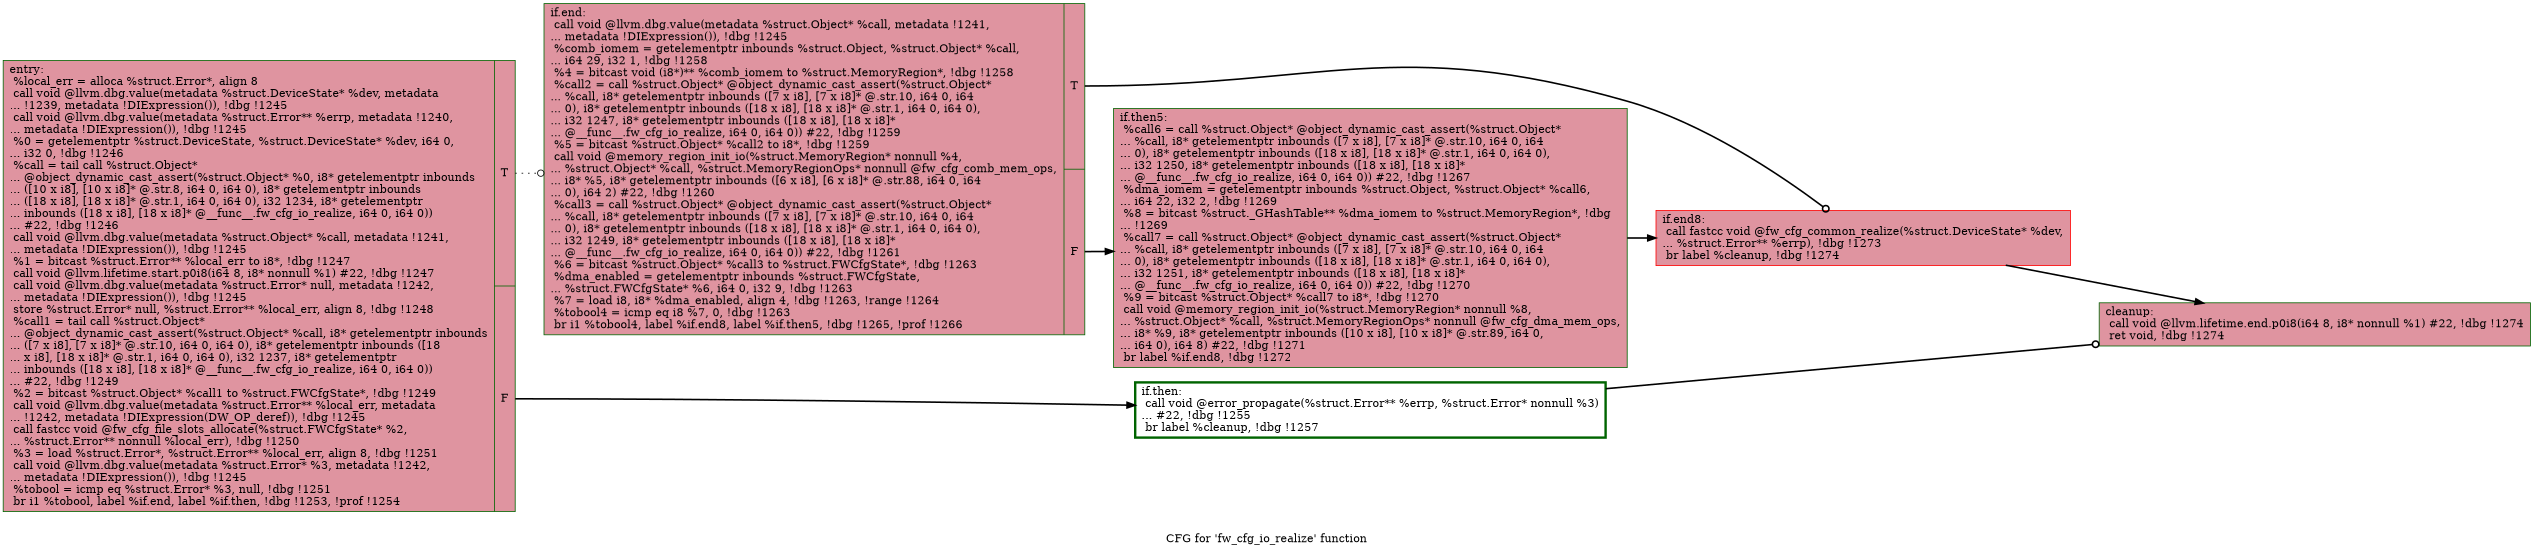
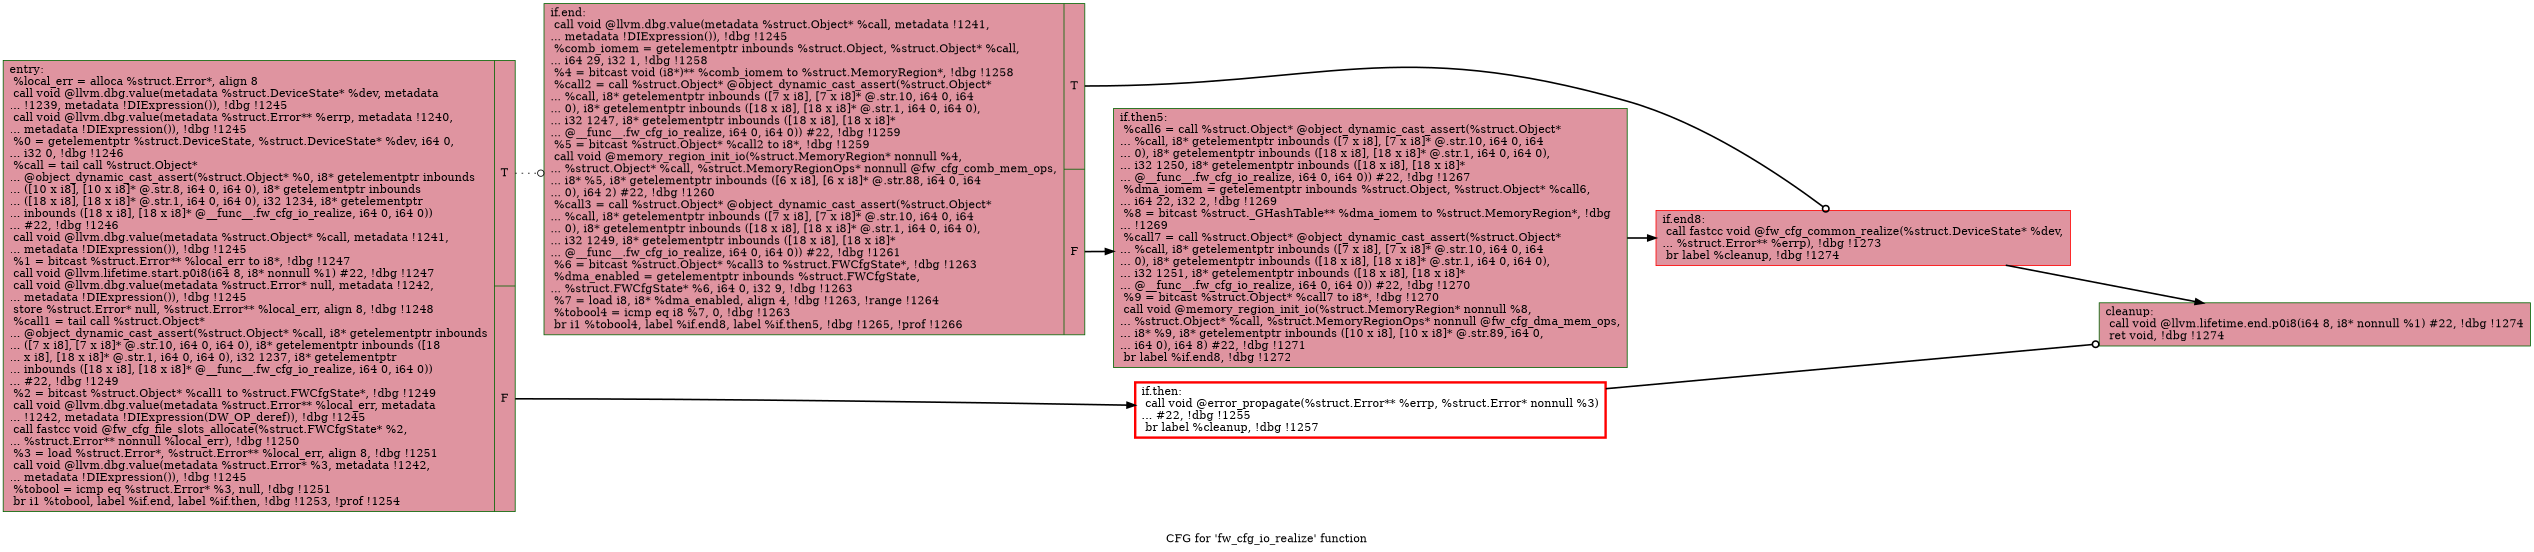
(1370, 410) -> (1370, 410)
